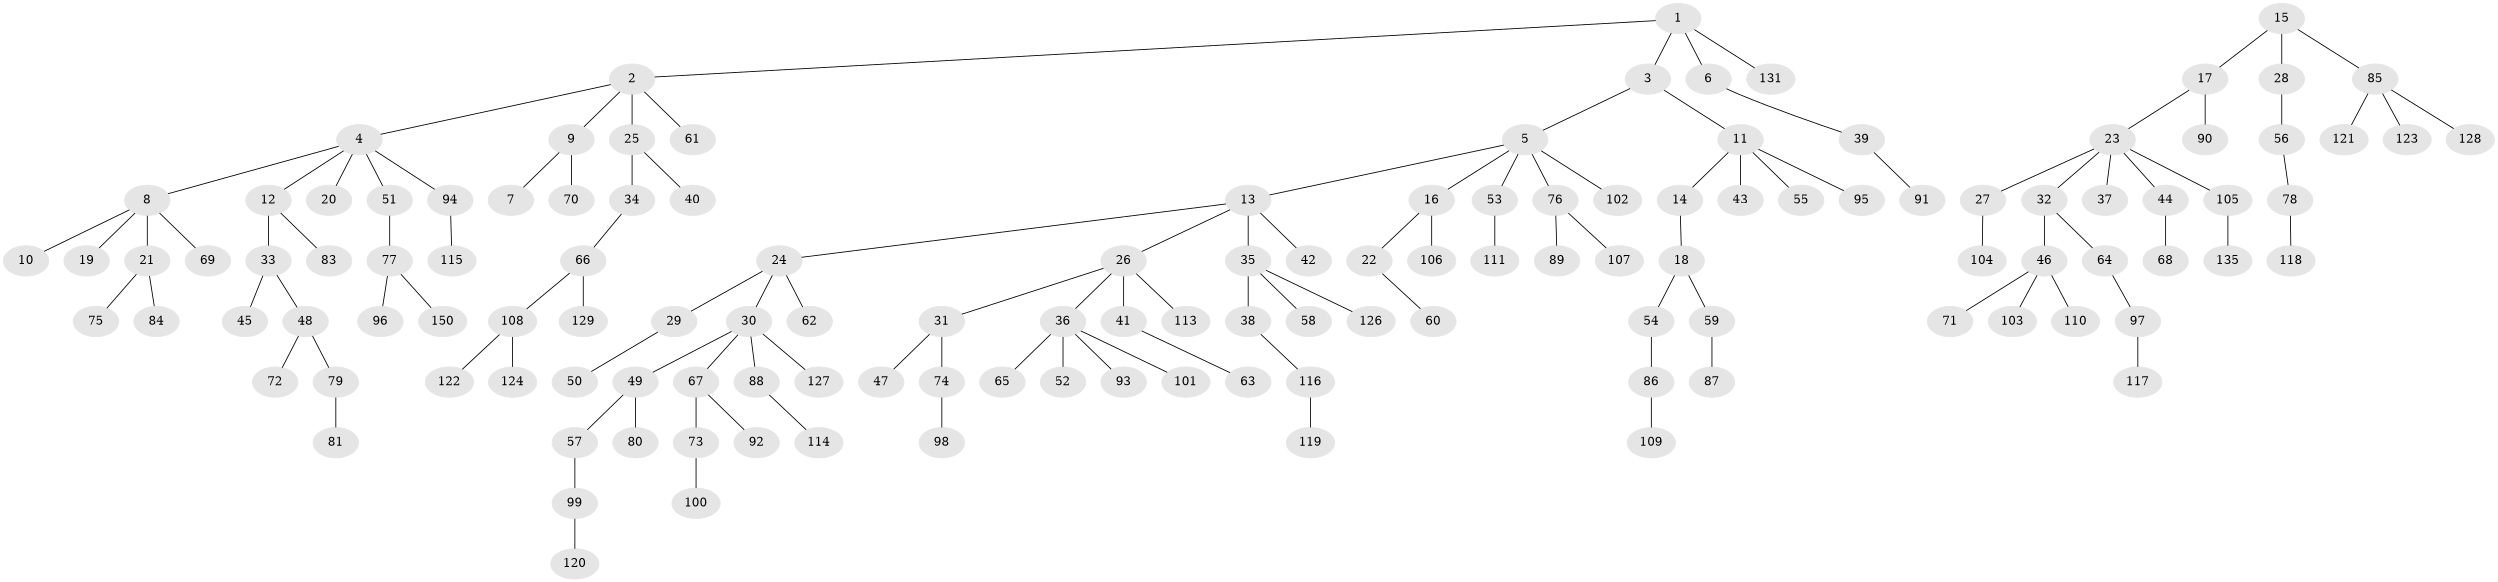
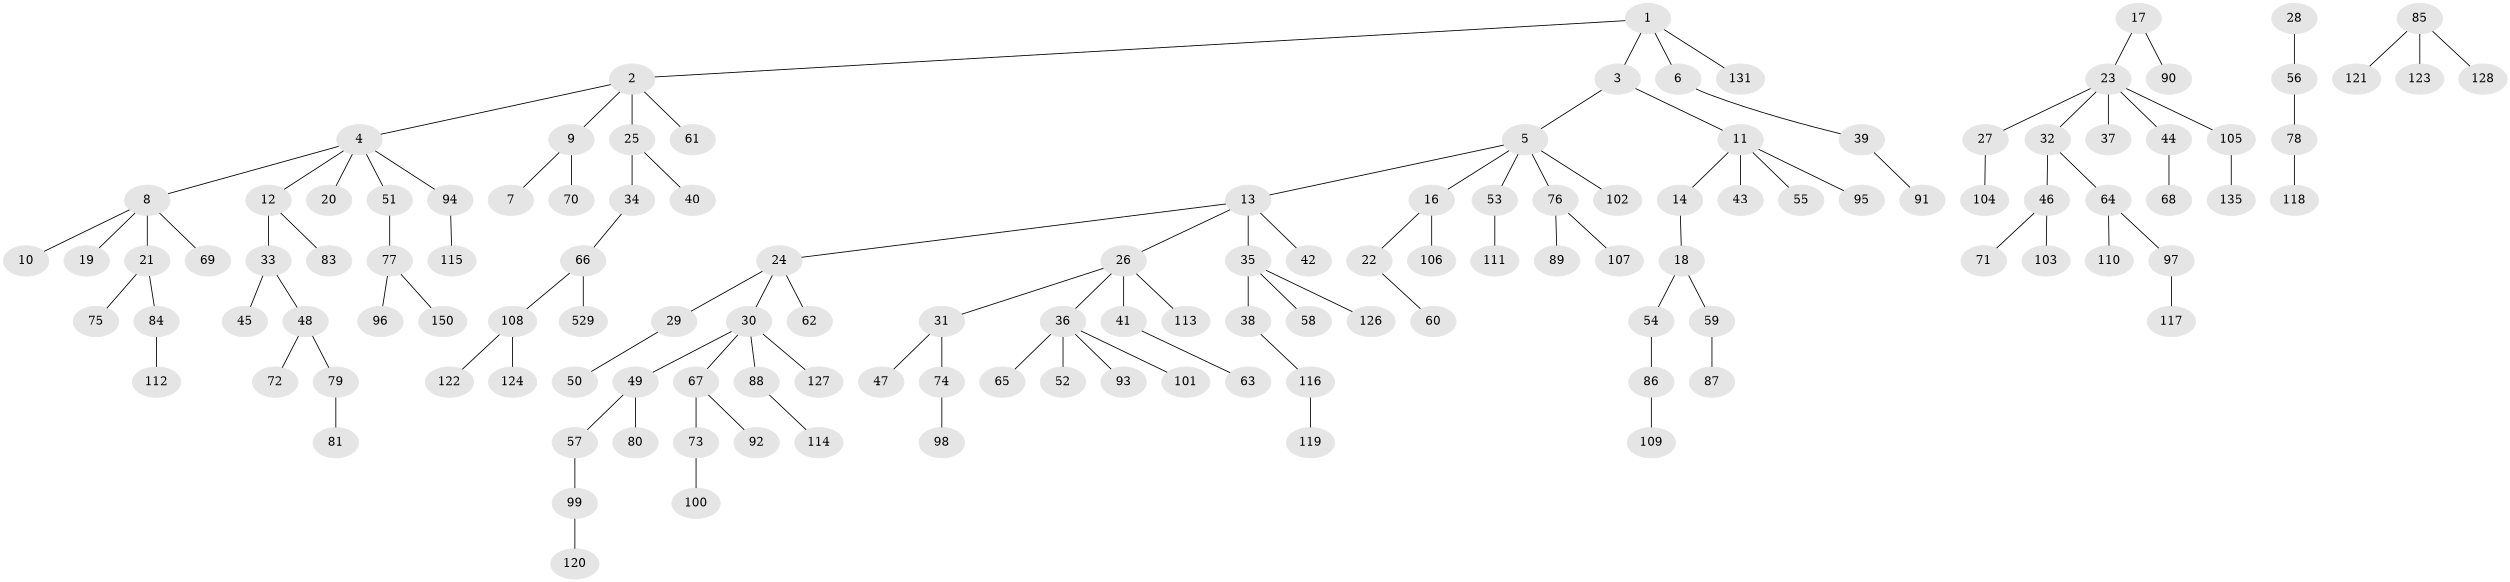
(2282, 19) -> none
(2060, 291) -> (2109, 231)
(583, 322) -> (583, 322)
none -> (157, 382)
